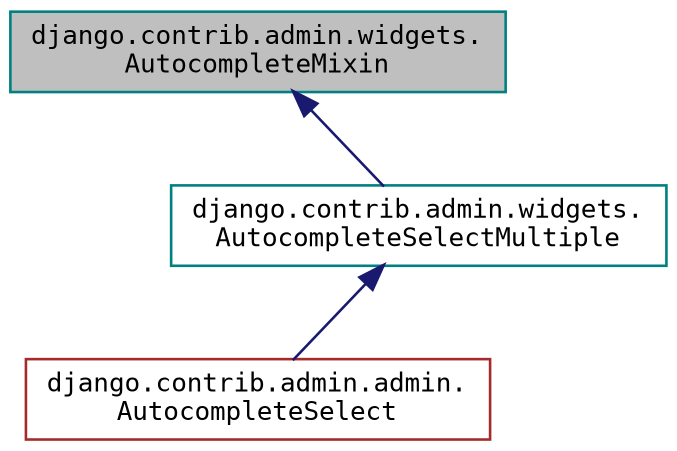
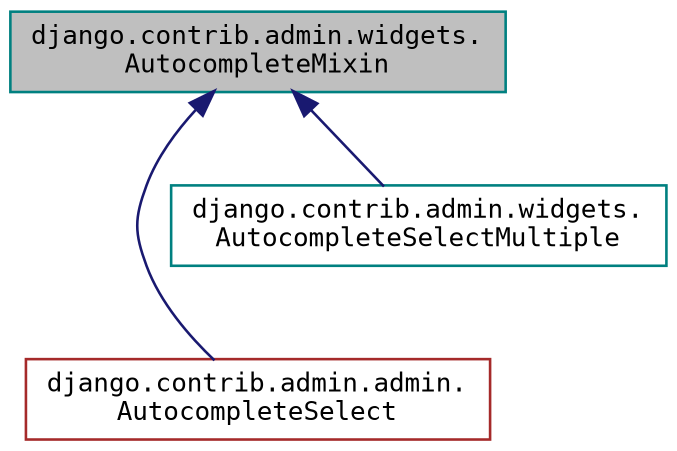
(329, 322) -> (139, 239)
